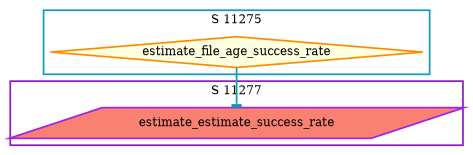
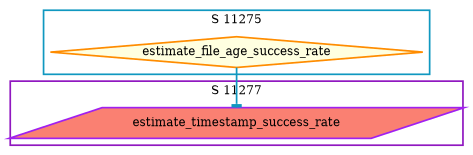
(237, 123) -> (237, 123)
